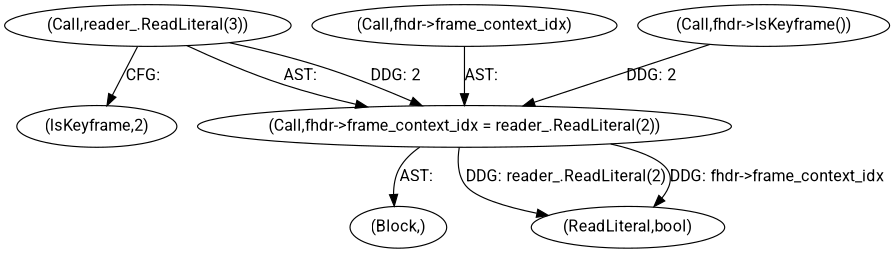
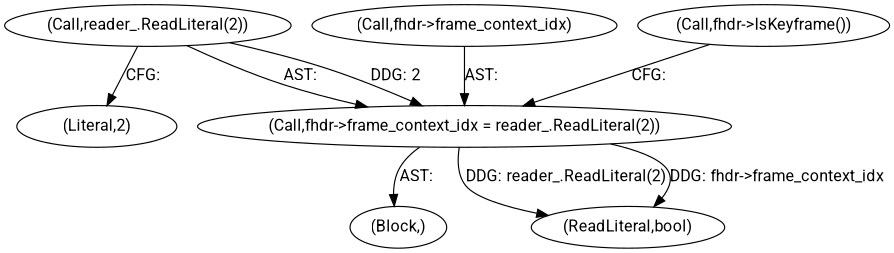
(148, 26) -> (148, 26)
(651, 76) -> (651, 76)
(97, 126) -> (97, 126)
